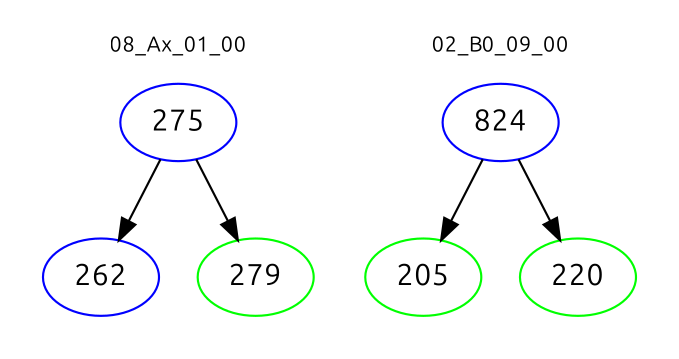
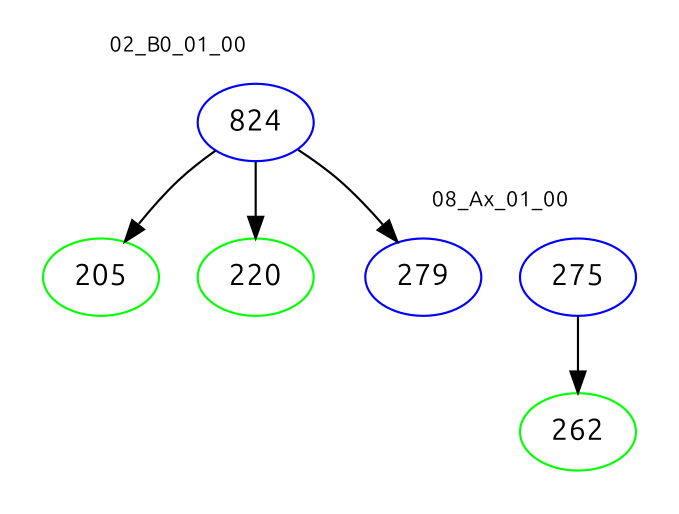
(501, 46) -> (178, 46)
(212, 190) -> (362, 202)
(101, 277) -> (578, 432)
(256, 277) -> (423, 277)
